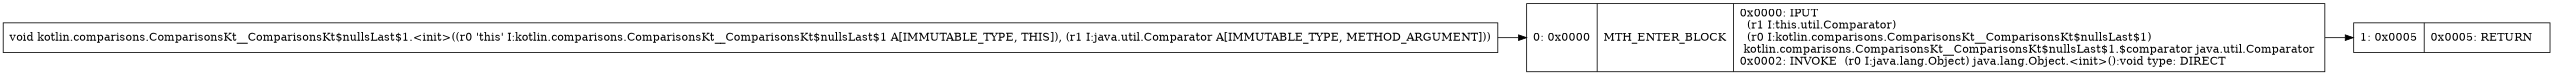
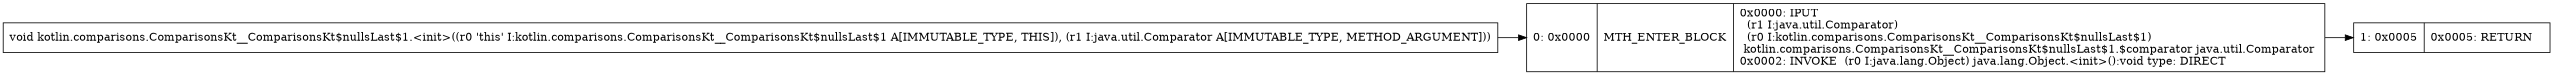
(1818, 25) -> (1819, 25)
